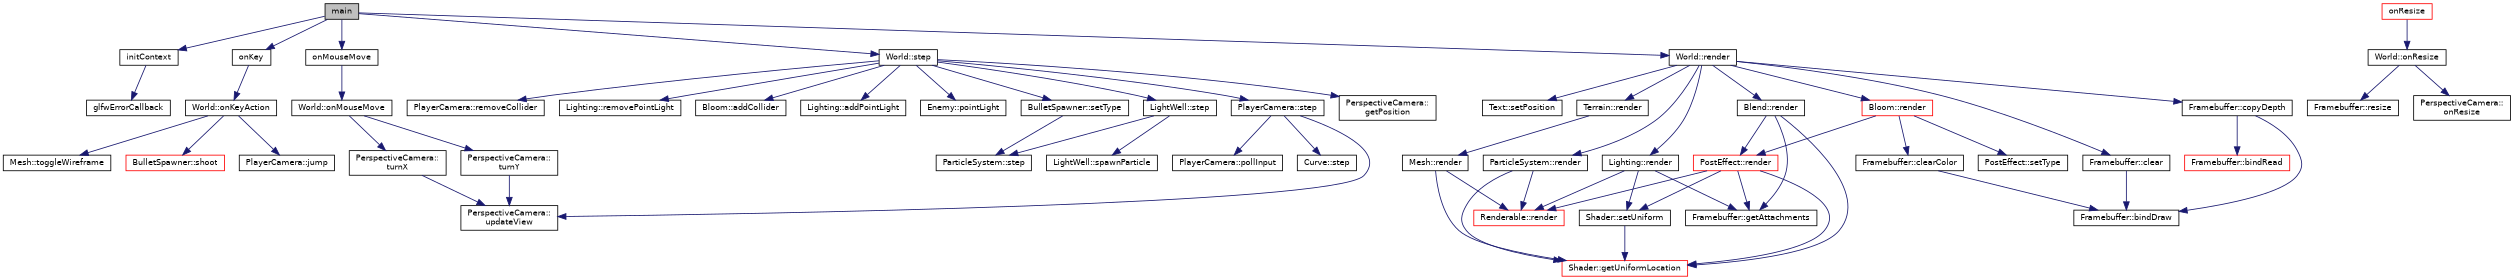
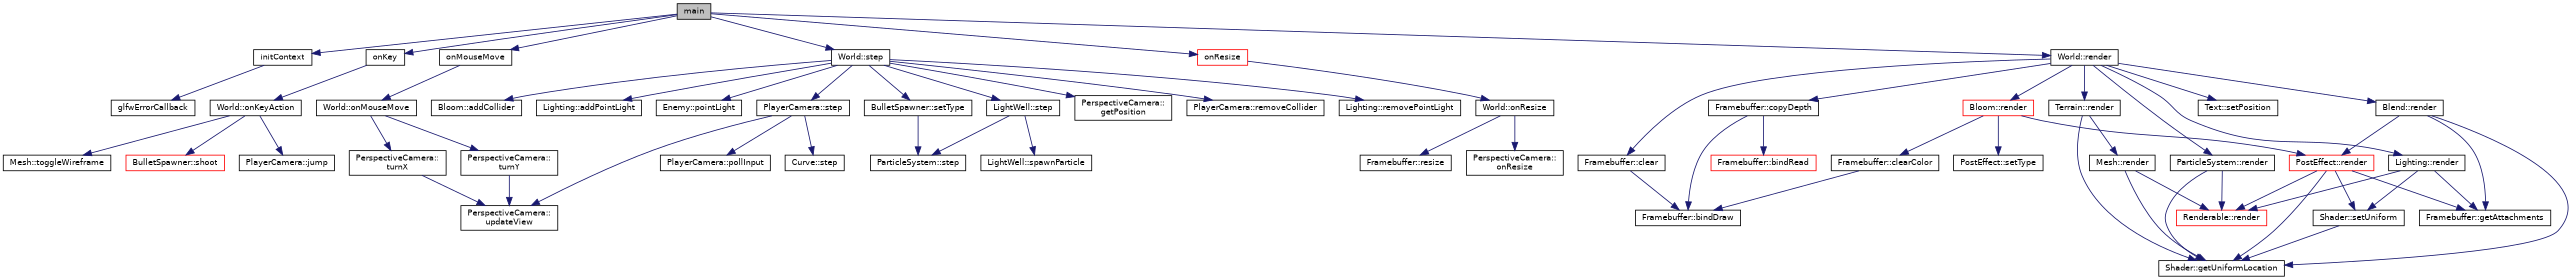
none -> (950, 34)
none -> (2104, 207)
(1625, 268) -> (2222, 268)
